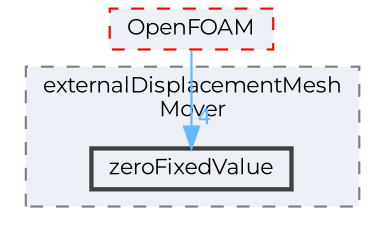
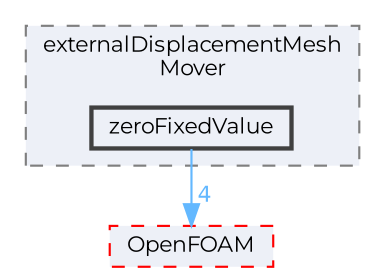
(191, 88) -> (191, 179)
